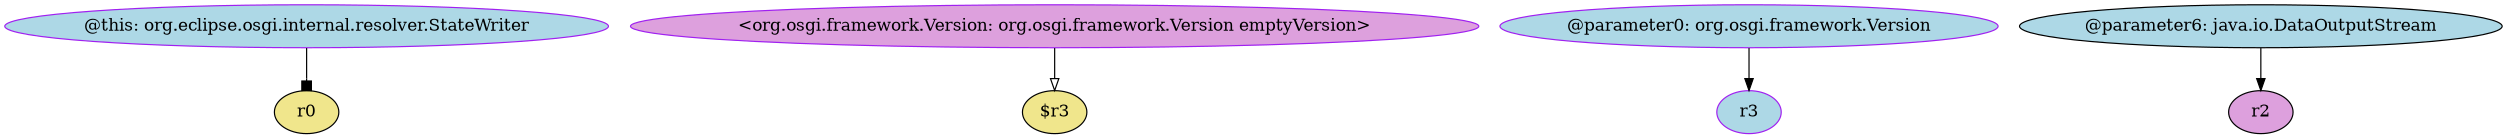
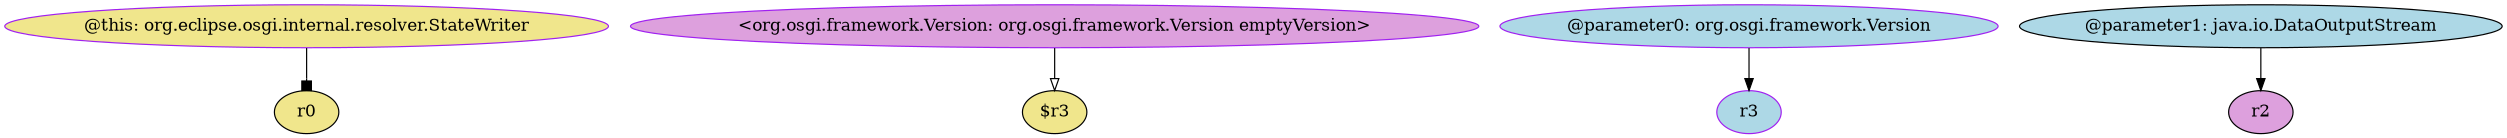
(307, 26) -> (307, 26)
(2261, 26) -> (2261, 26)
